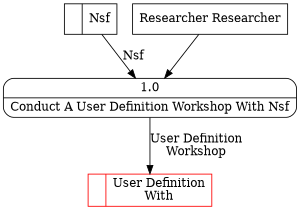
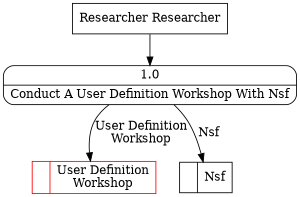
(116, 53) -> (191, 127)
(159, 196) -> (103, 183)
